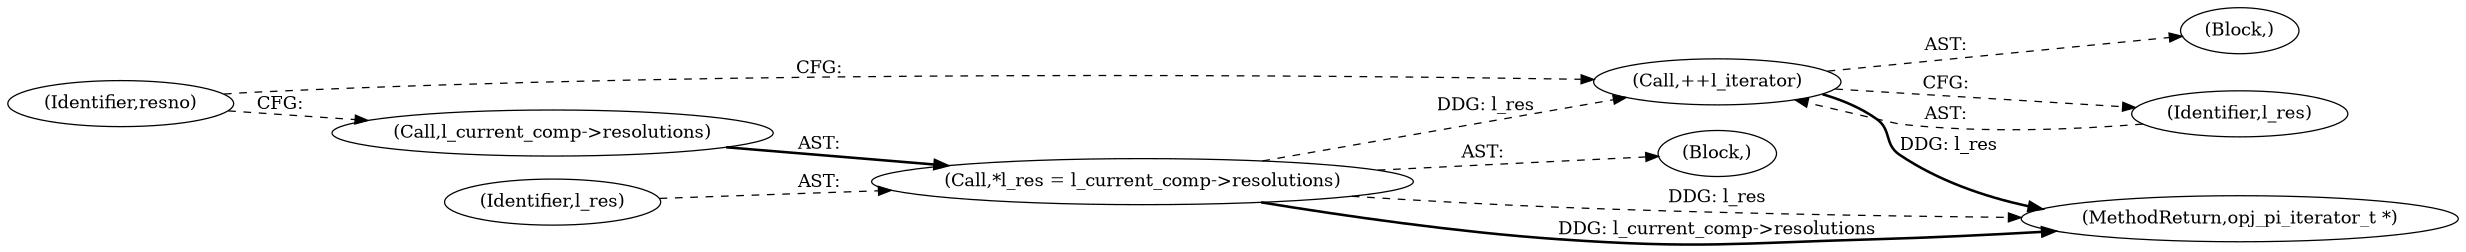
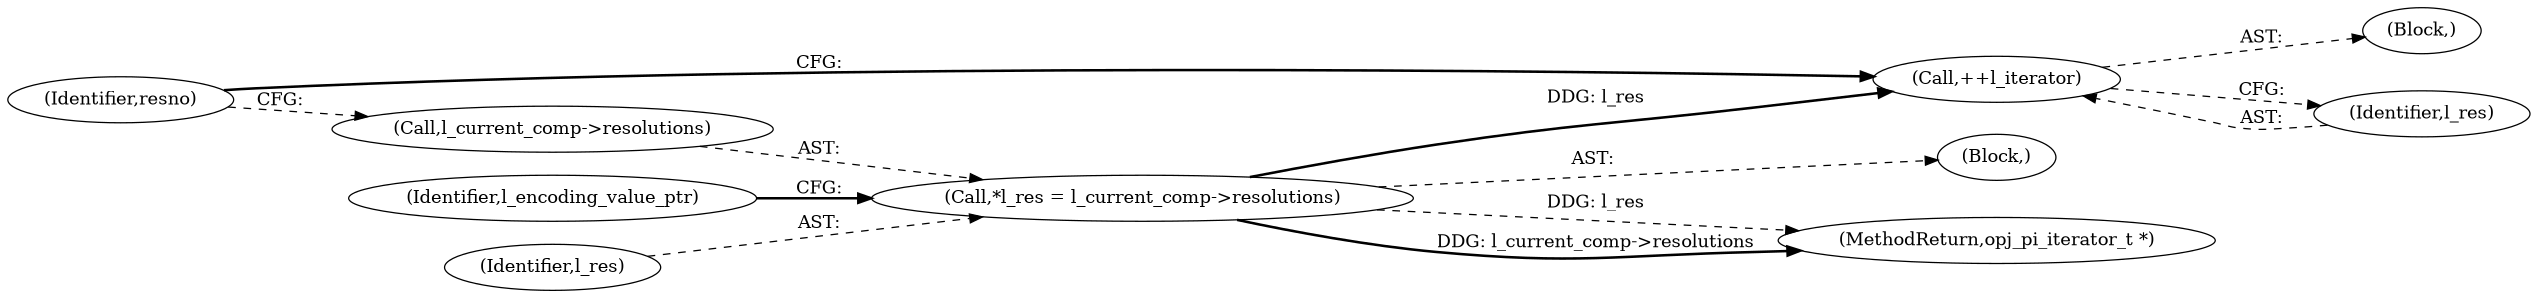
(902, 76) -> (1042, 71)
(1438, 130) -> (1563, 128)
(830, 156) -> (835, 162)
(1915, 164) -> none
none -> (553, 198)
